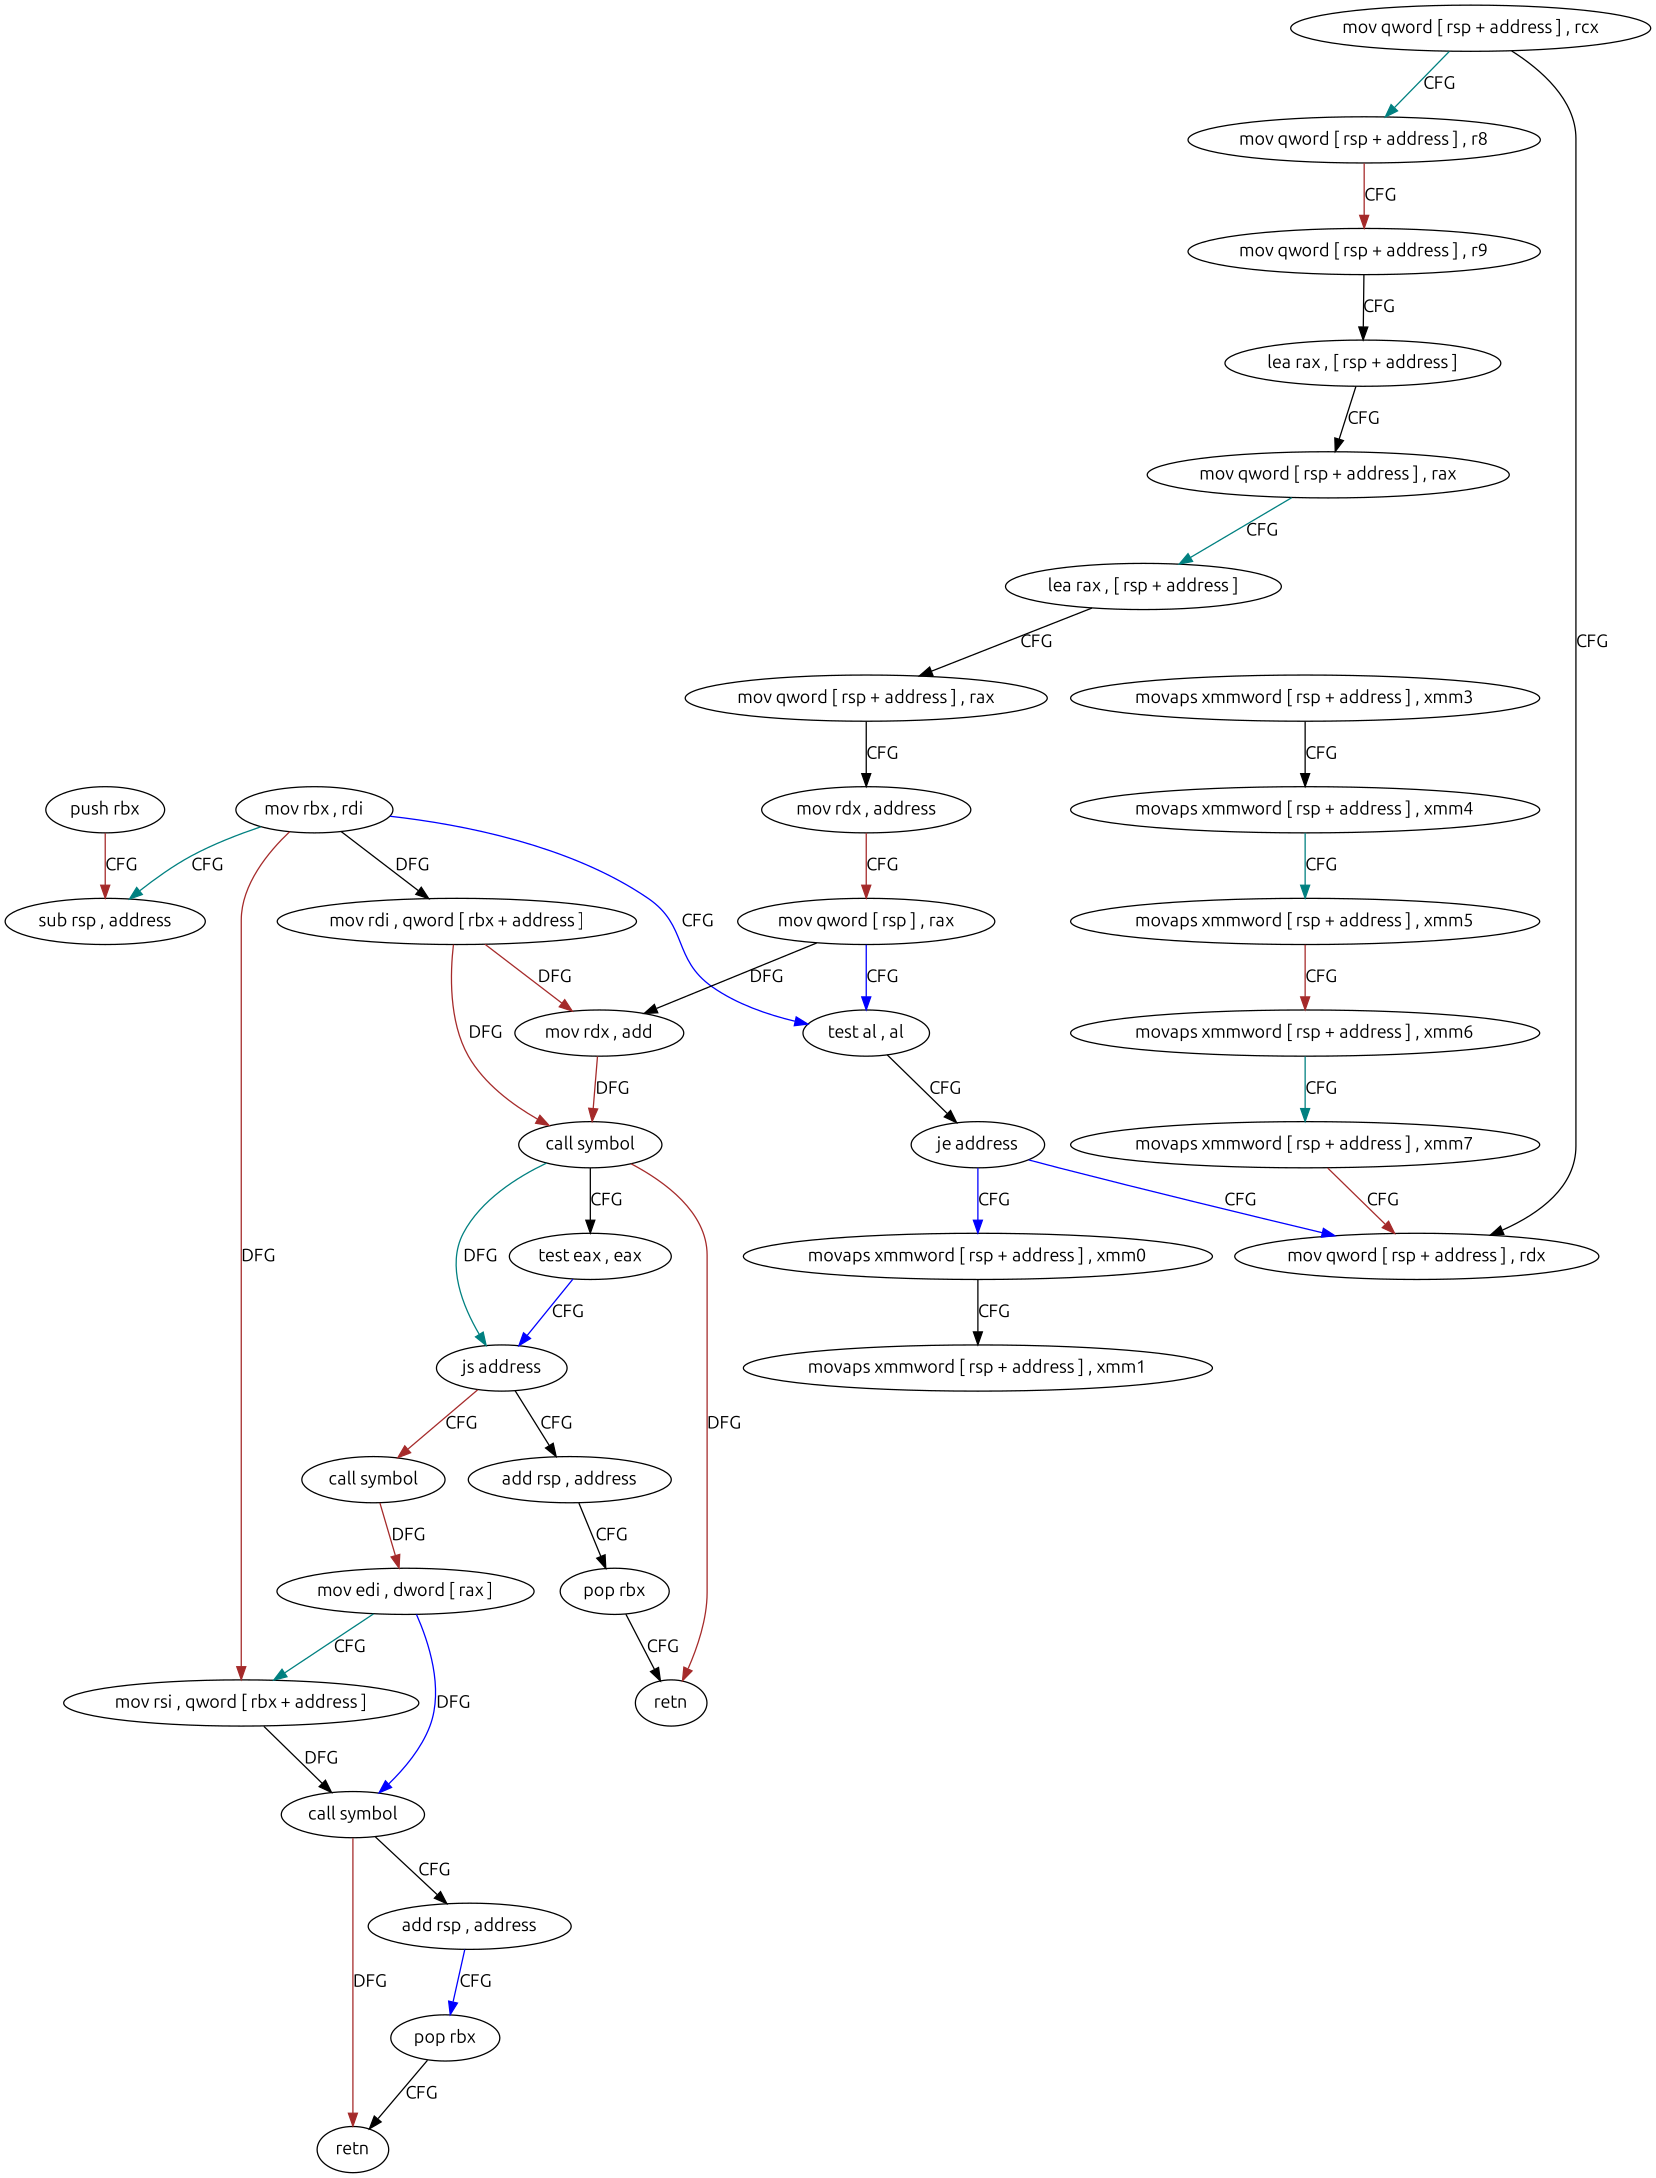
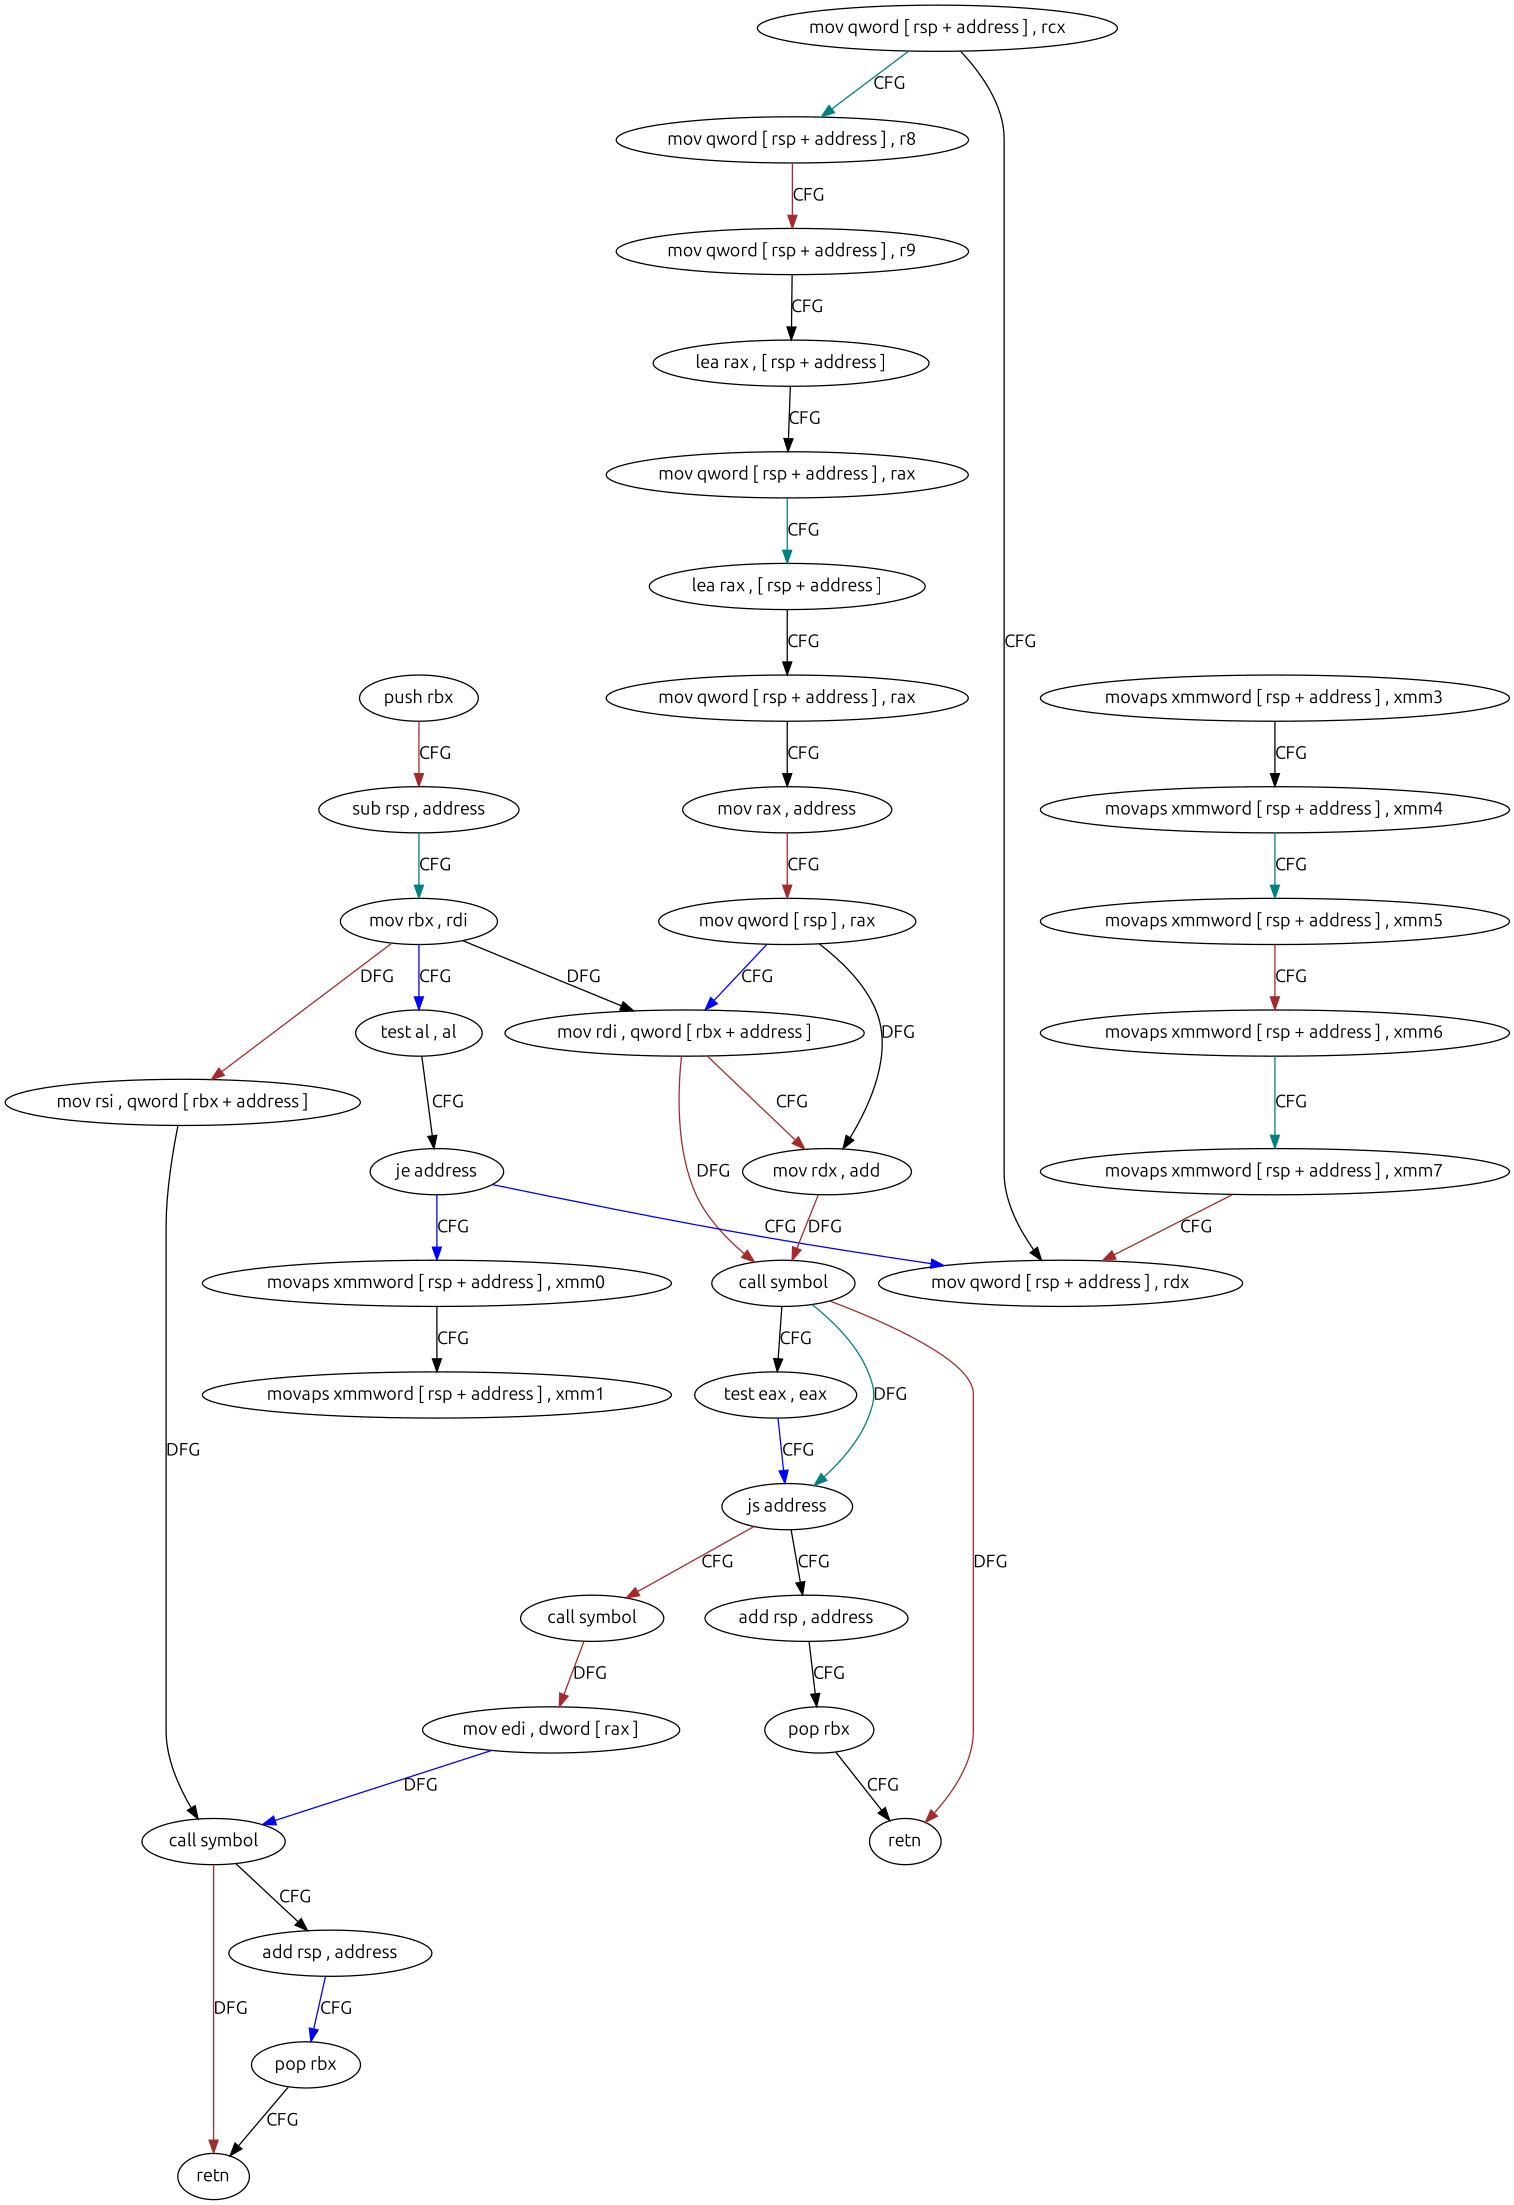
(866, 810) -> (787, 810)
(197, 853) -> (419, 859)
(866, 971) -> (741, 972)
(555, 977) -> (792, 1102)
(329, 1643) -> none
